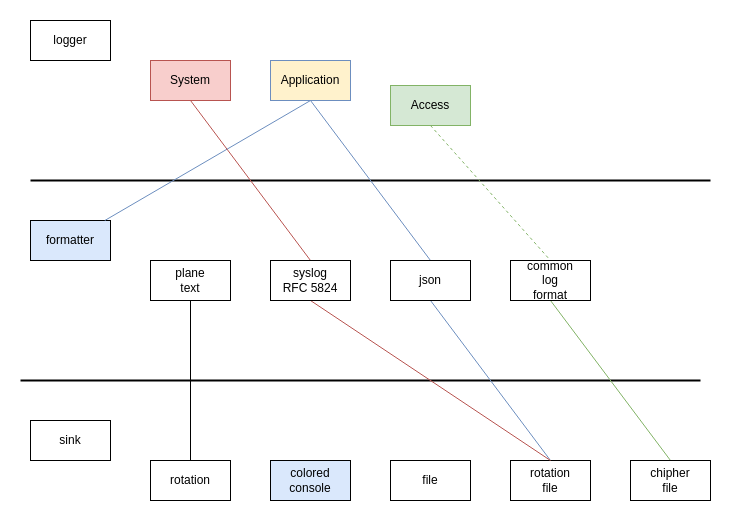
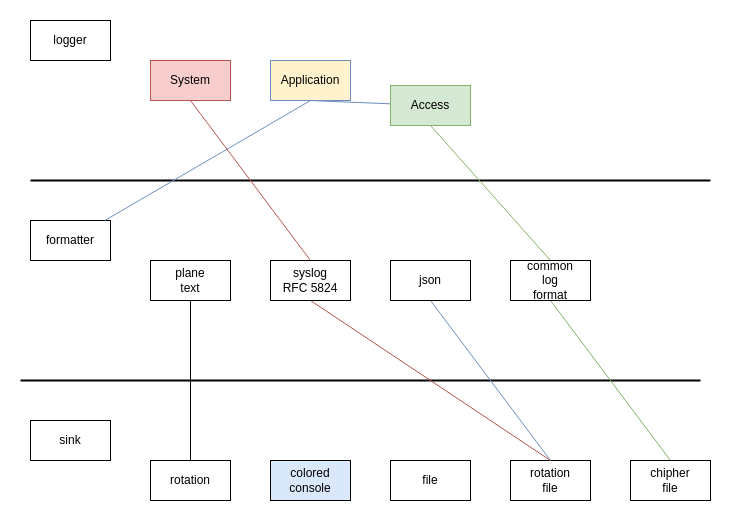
(372, 182) -> (351, 102)
(491, 193) -> (491, 193)
(71, 241) -> (71, 241)
